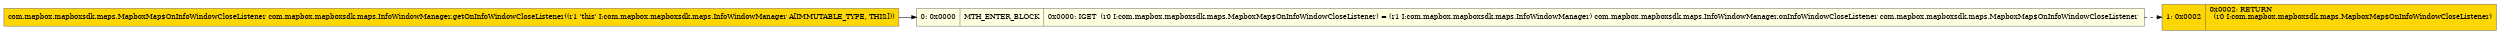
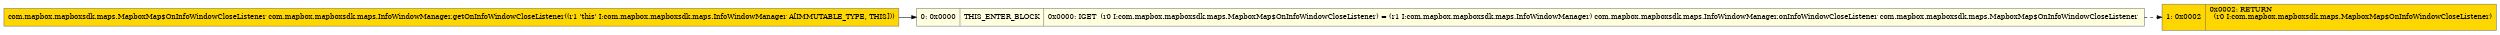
(1002, 17) -> (1002, 17)
